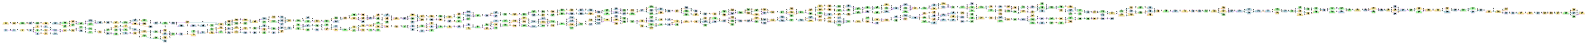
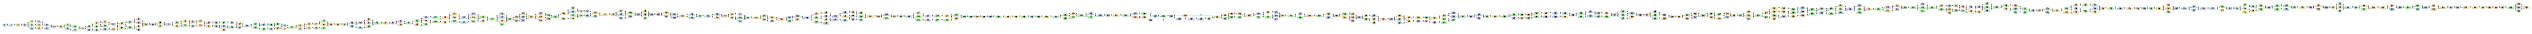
(1502, 11) -> (2438, 7)
(1538, 13) -> (2483, 8)
none -> (999, 17)
